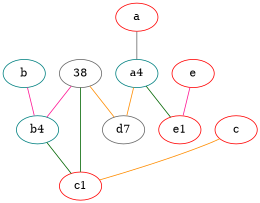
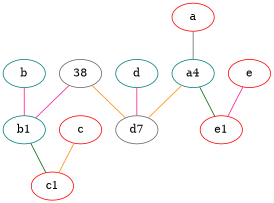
none -> (137, 74)
(38, 130) -> (24, 130)
(81, 130) -> none
